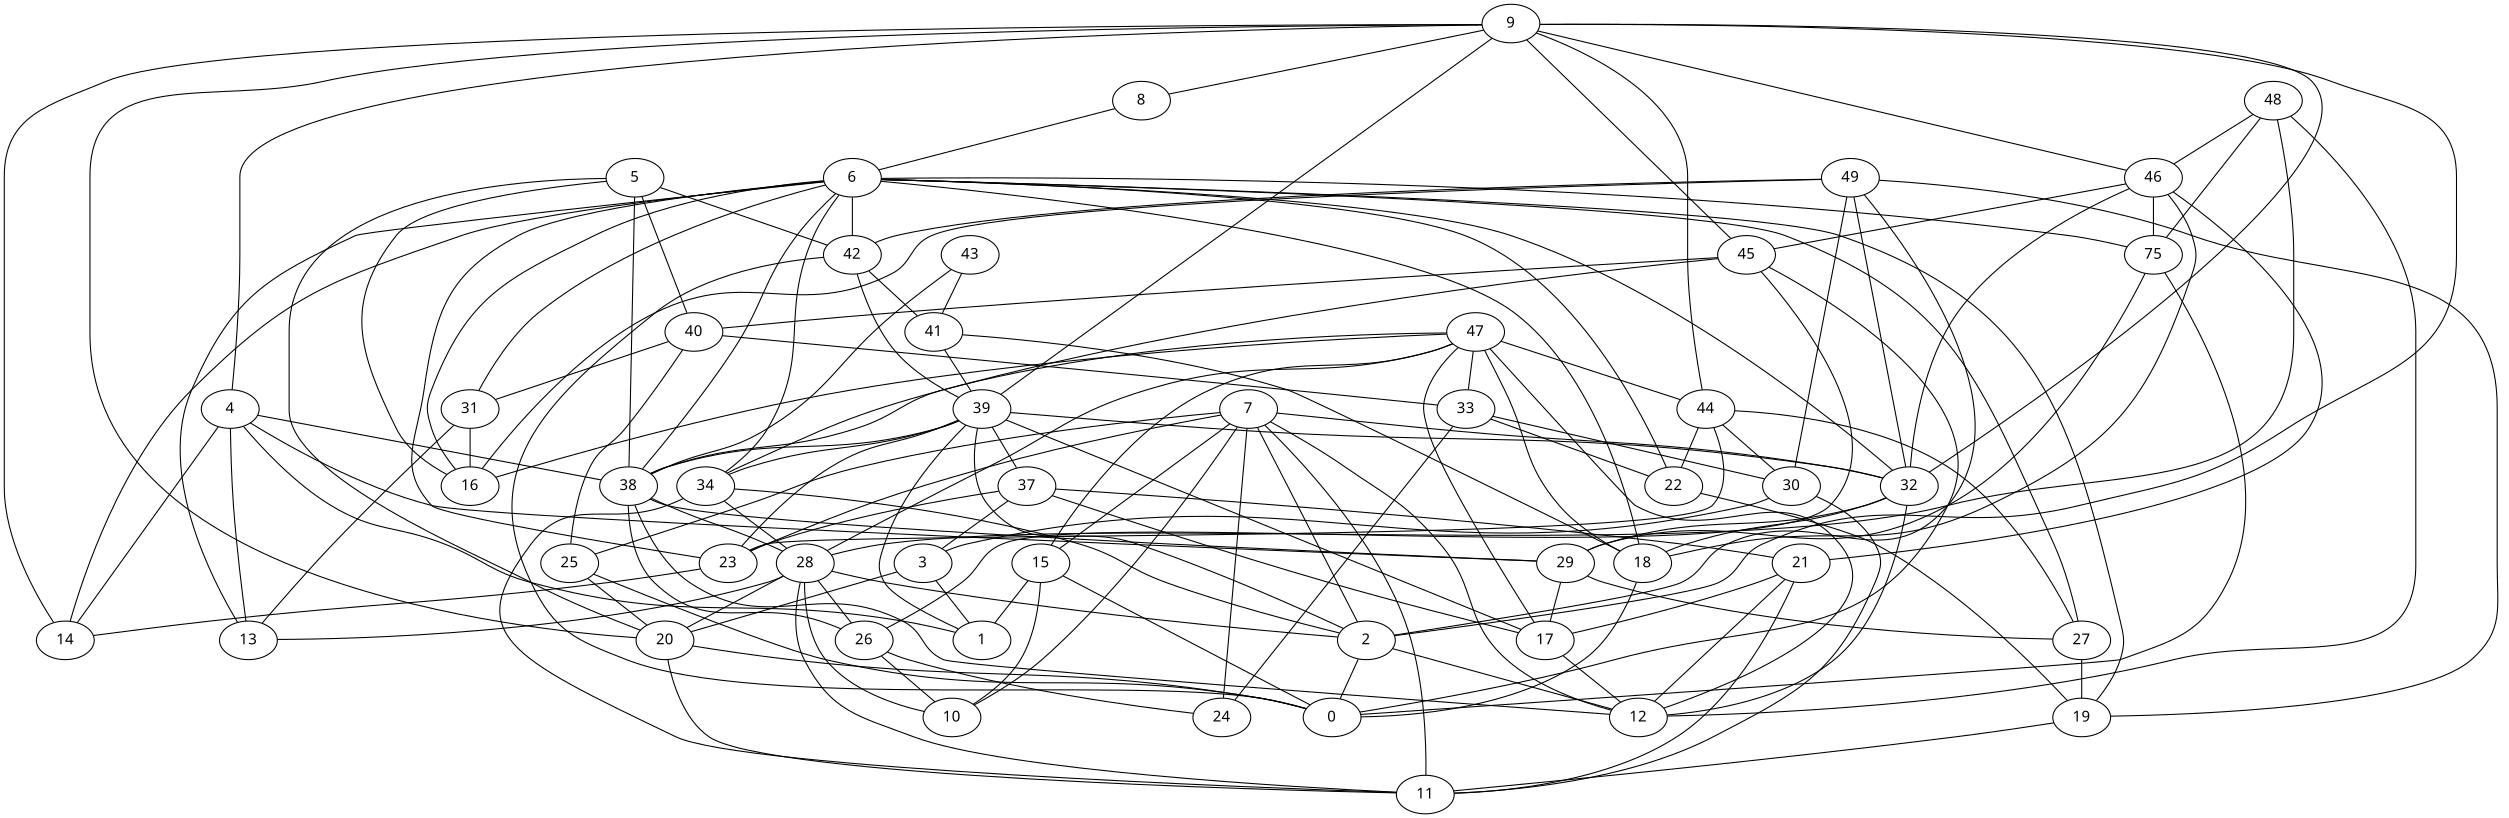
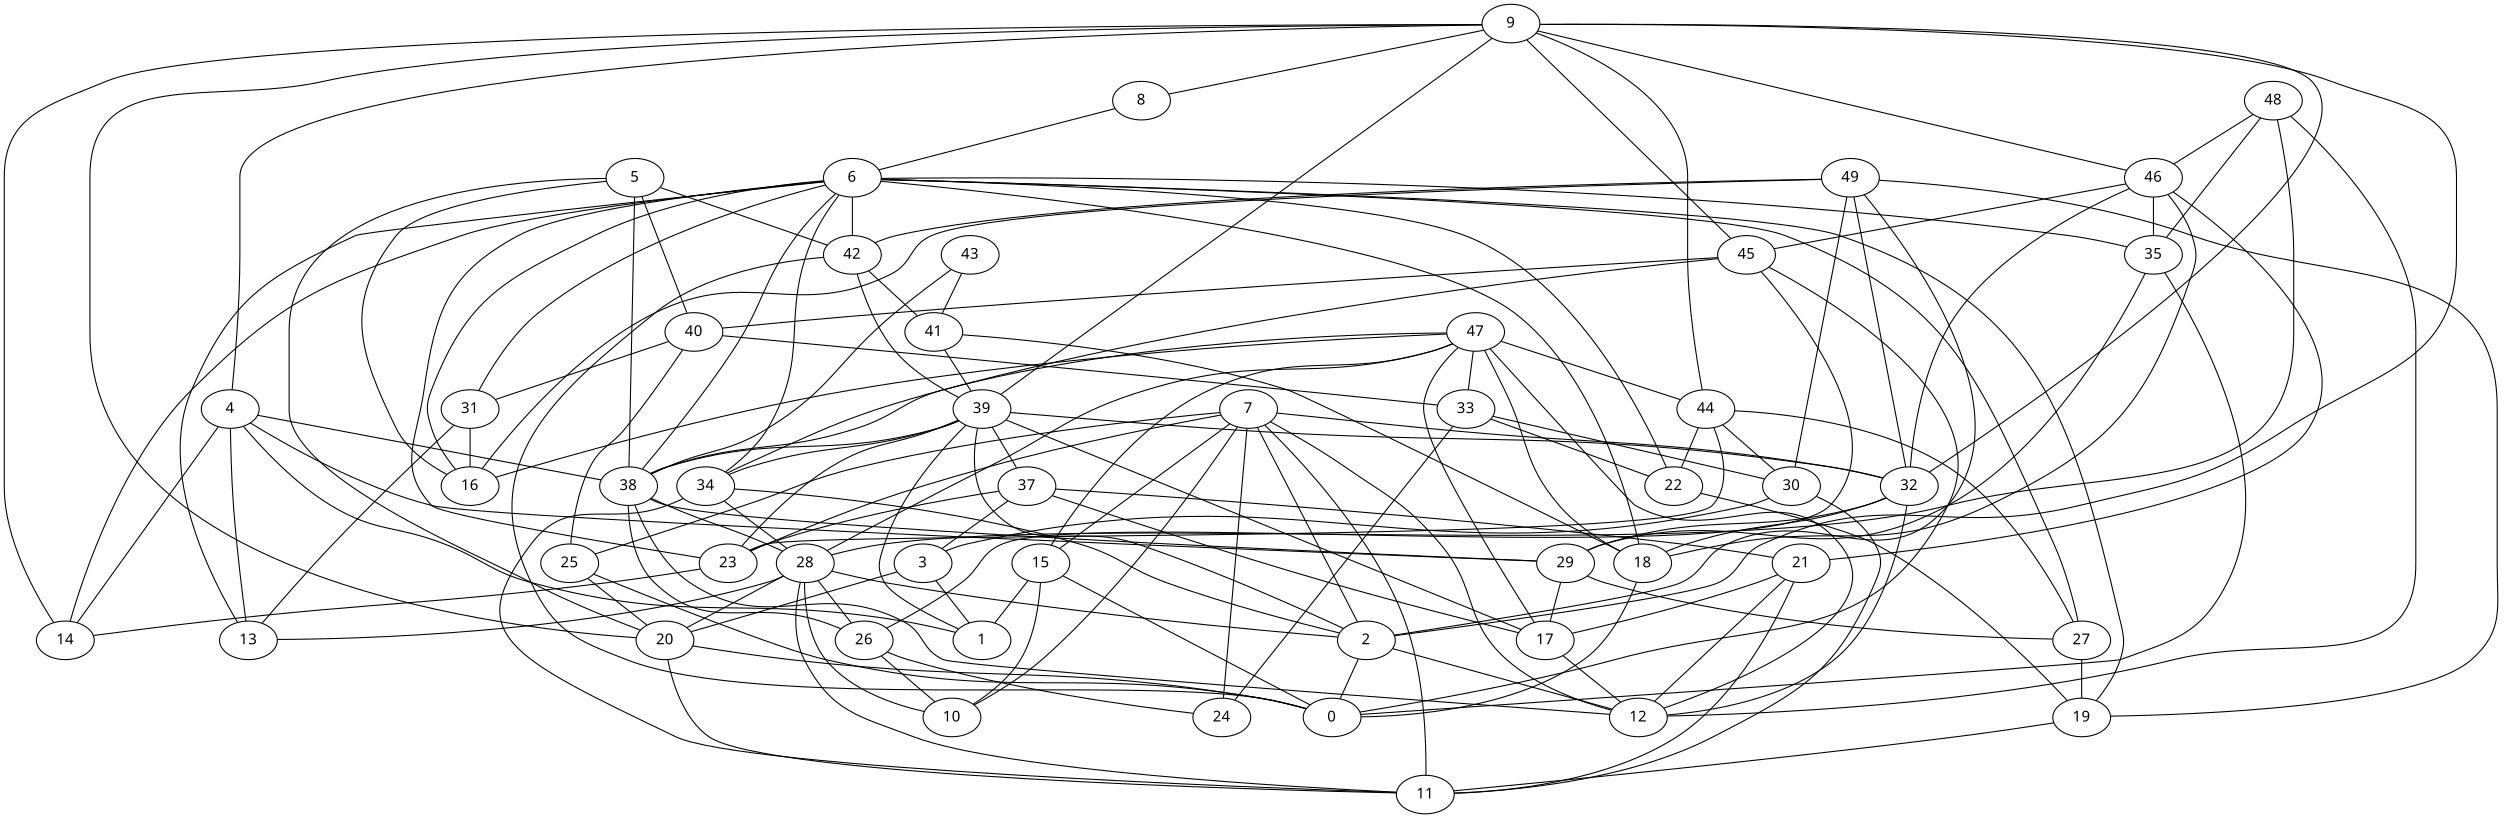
(1422, 217) -> none
(2153, 255) -> (2153, 255)
